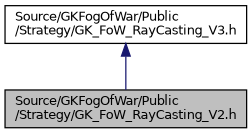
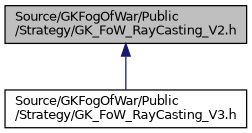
(126, 73) -> (126, 73)
